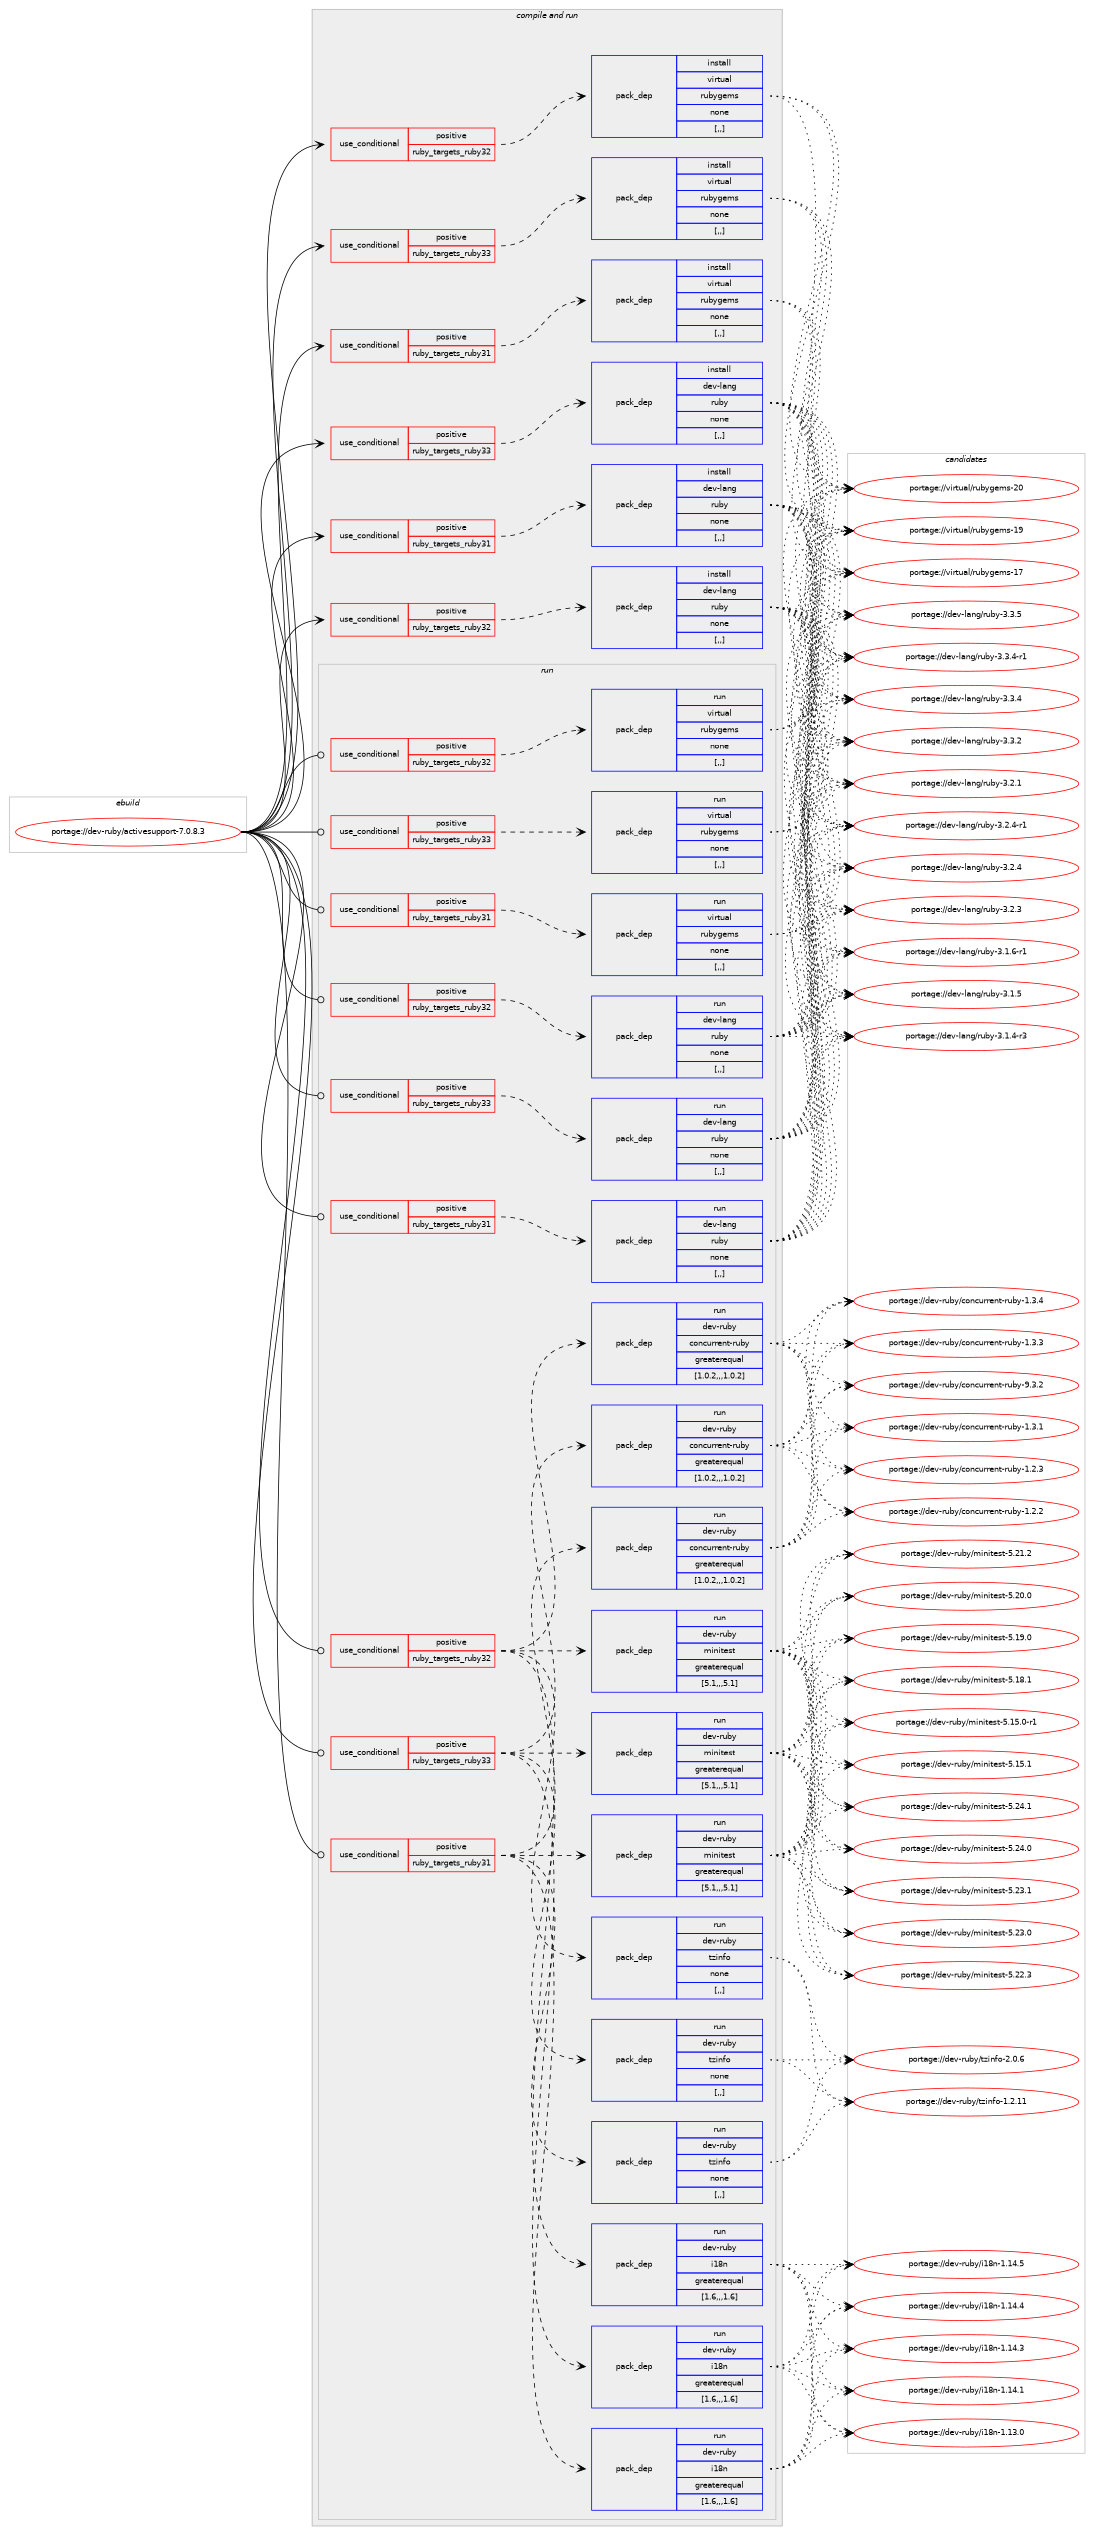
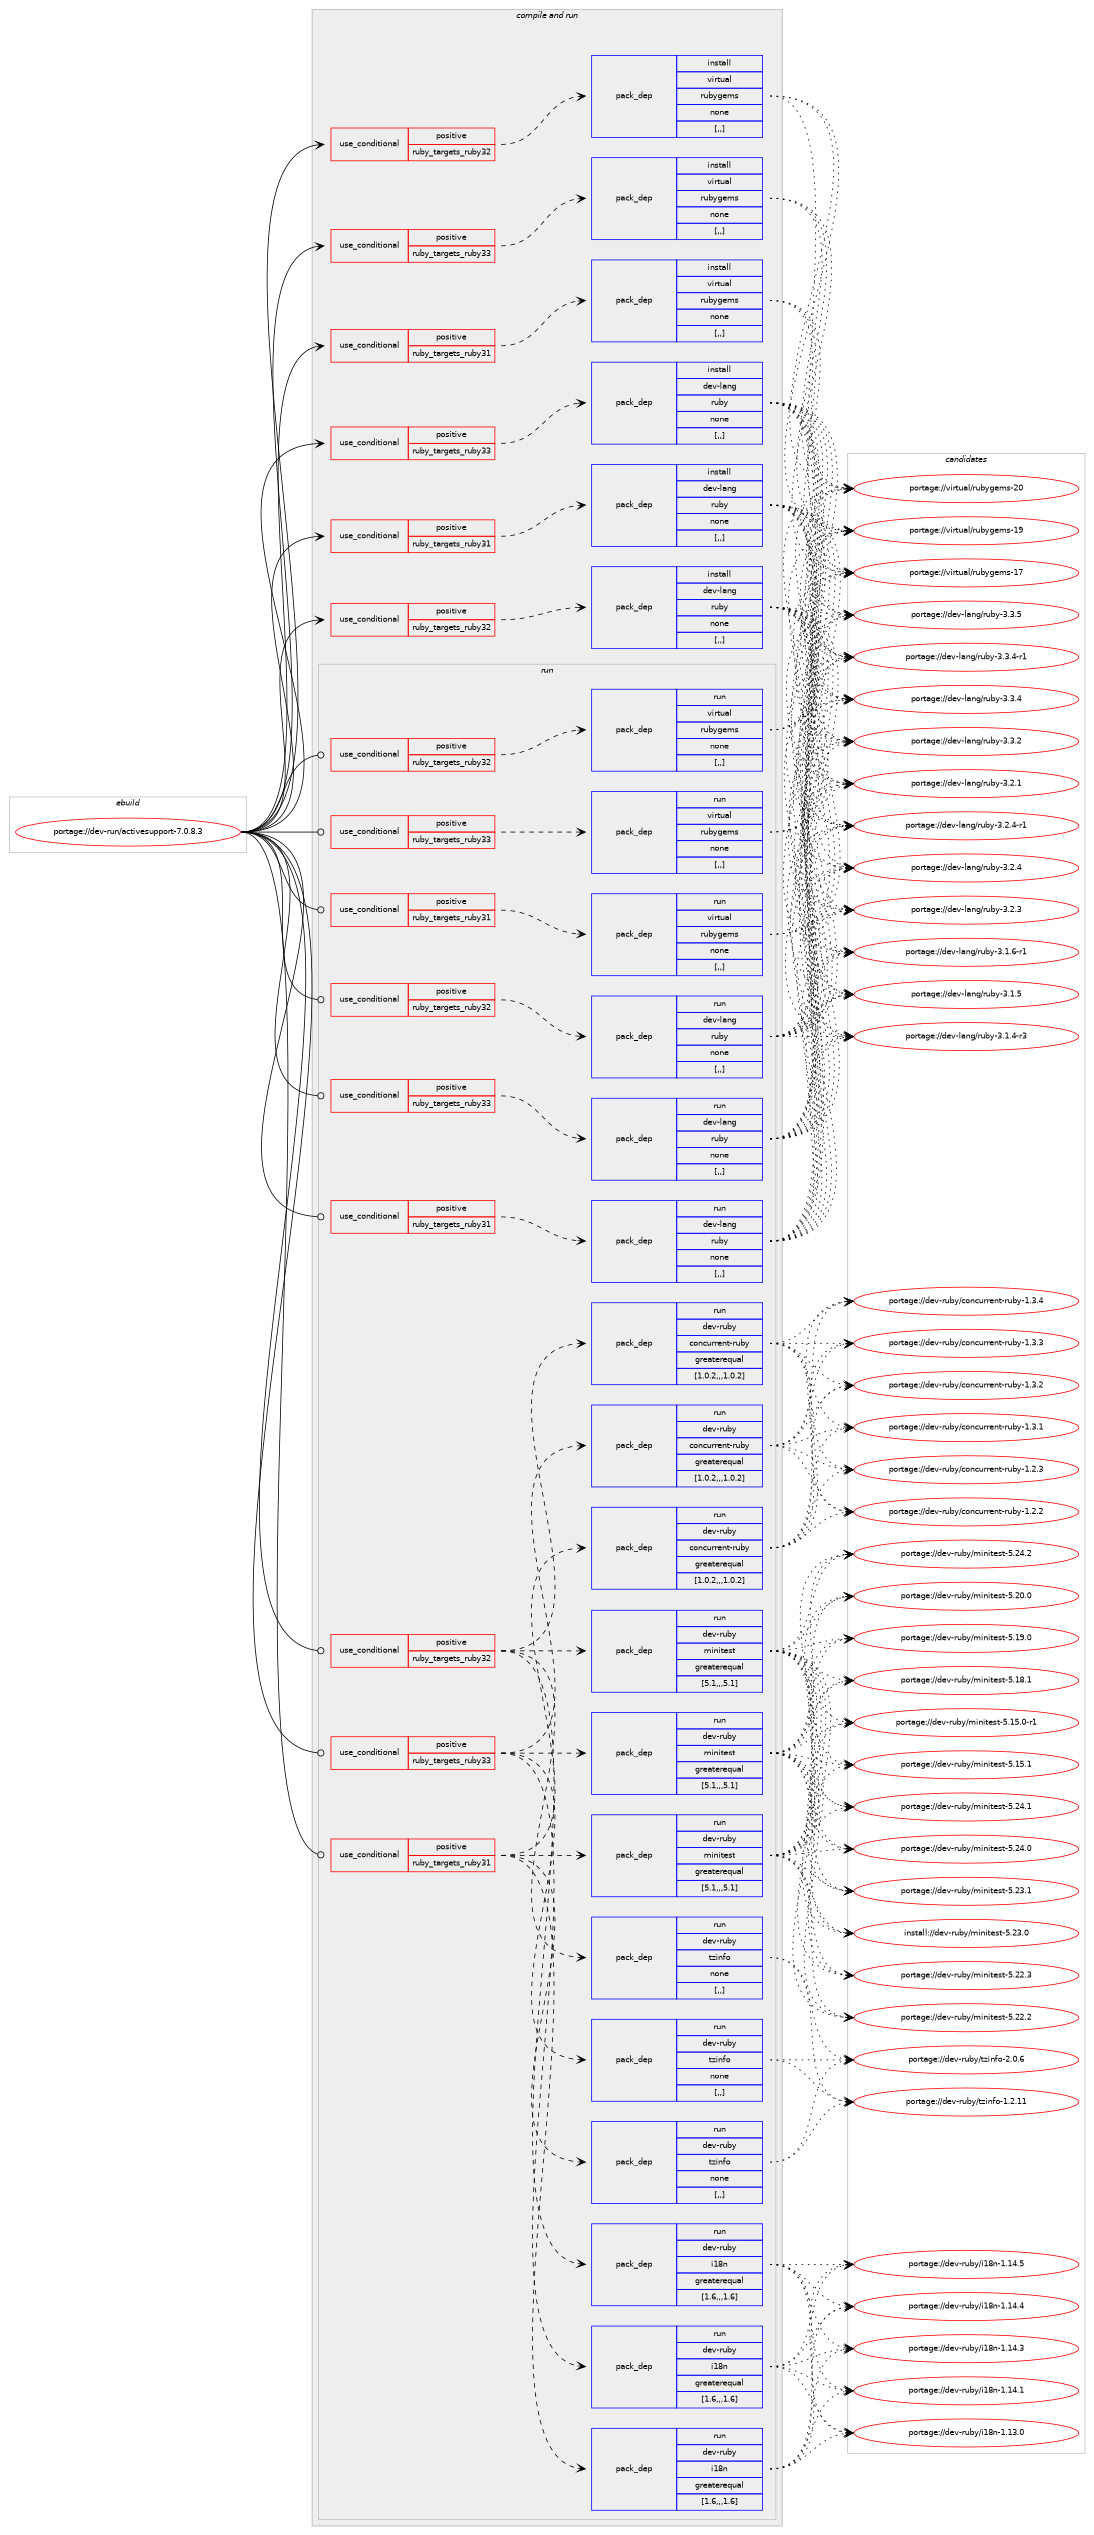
(128, 832) -> (128, 832)
(966, 1385) -> (966, 1385)
(966, 1554) -> (966, 1554)
(966, 1933) -> (966, 1933)
none -> (966, 2018)
